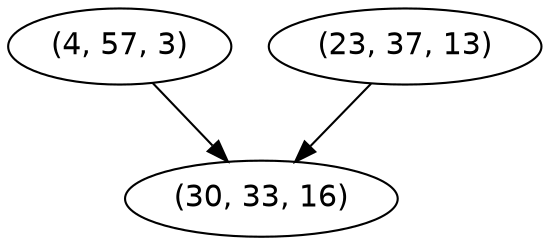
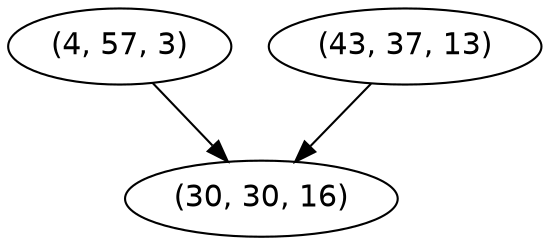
(405, 47) -> (405, 47)
(261, 199) -> (261, 199)
